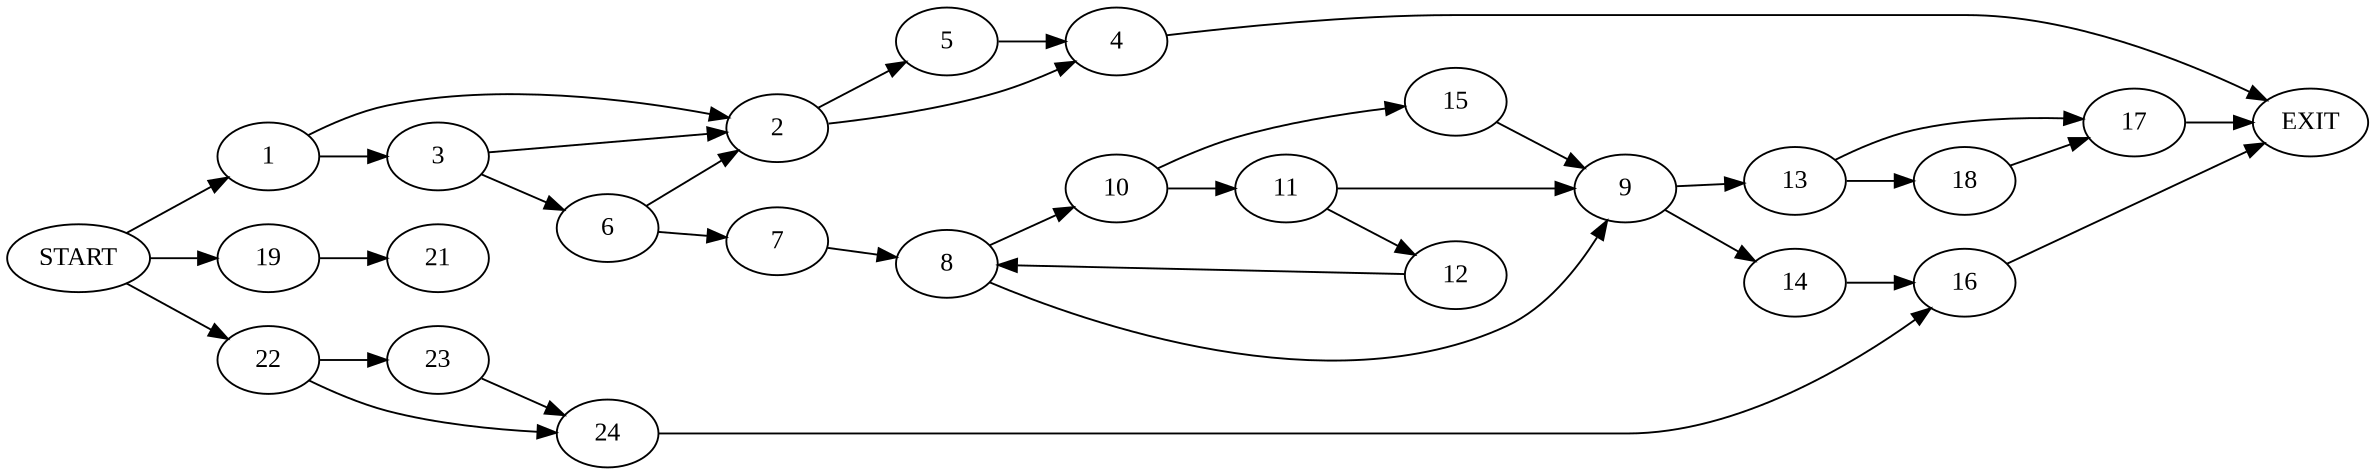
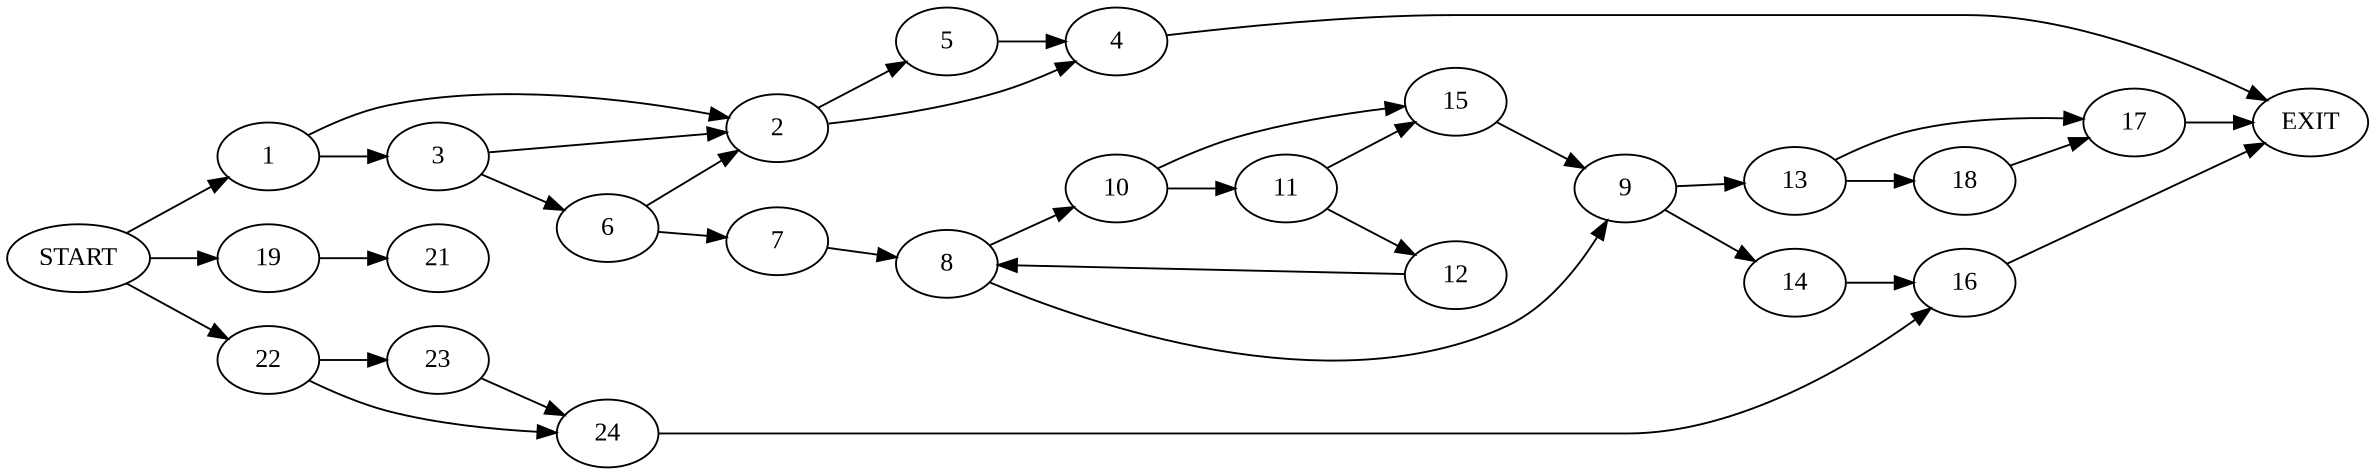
(1446, 188) -> (1363, 149)
